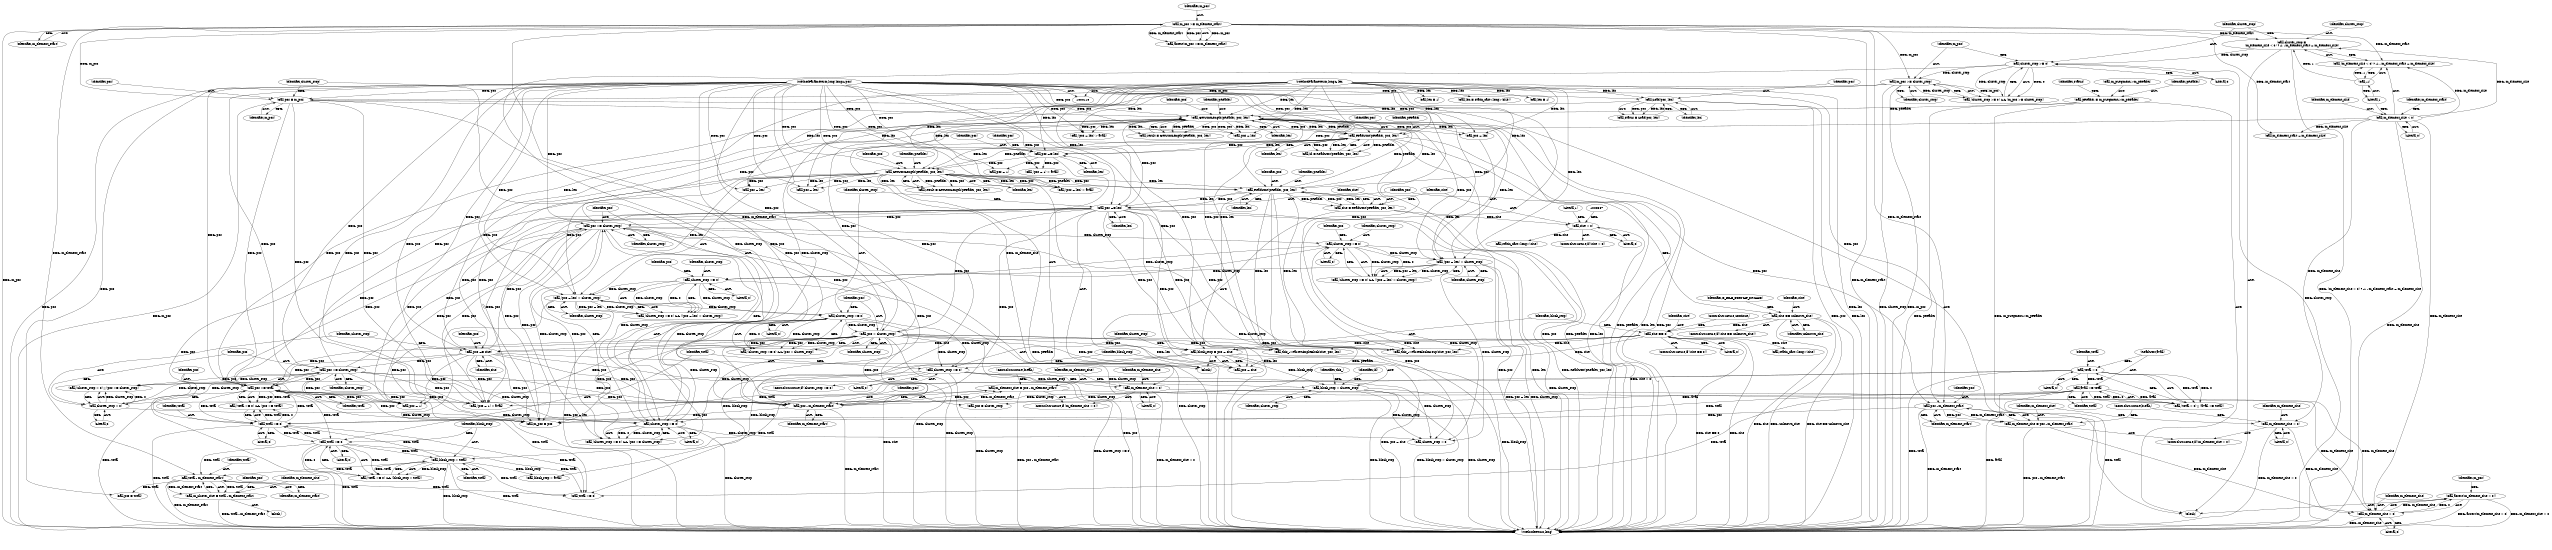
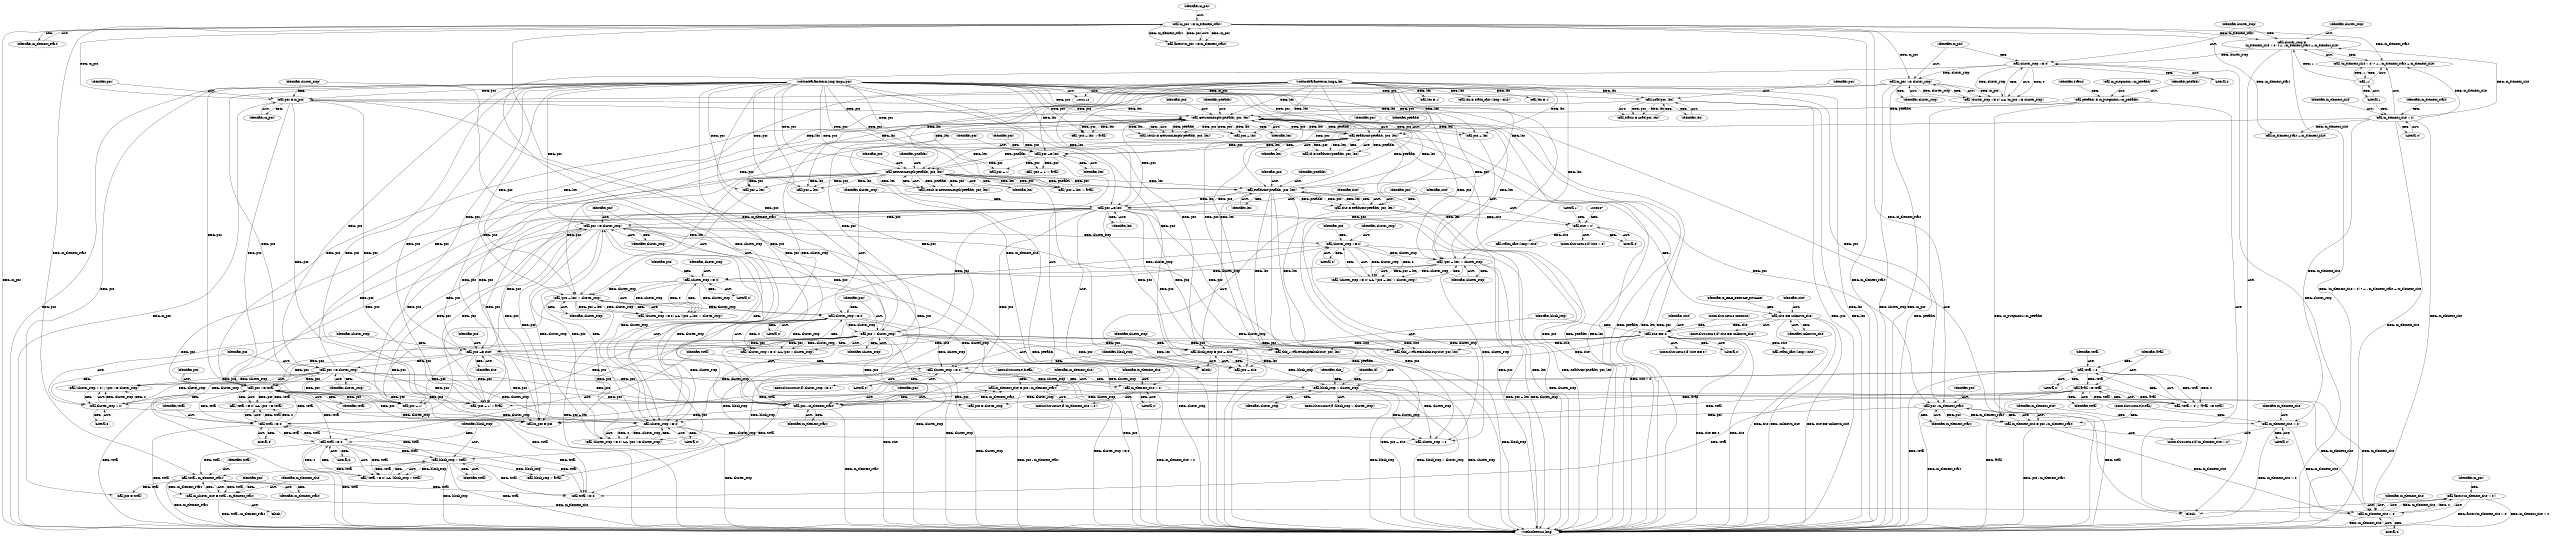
(2153, 352) -> (2153, 352)
(2118, 397) -> (2118, 397)
none -> (1339, 406)
none -> (1300, 509)
